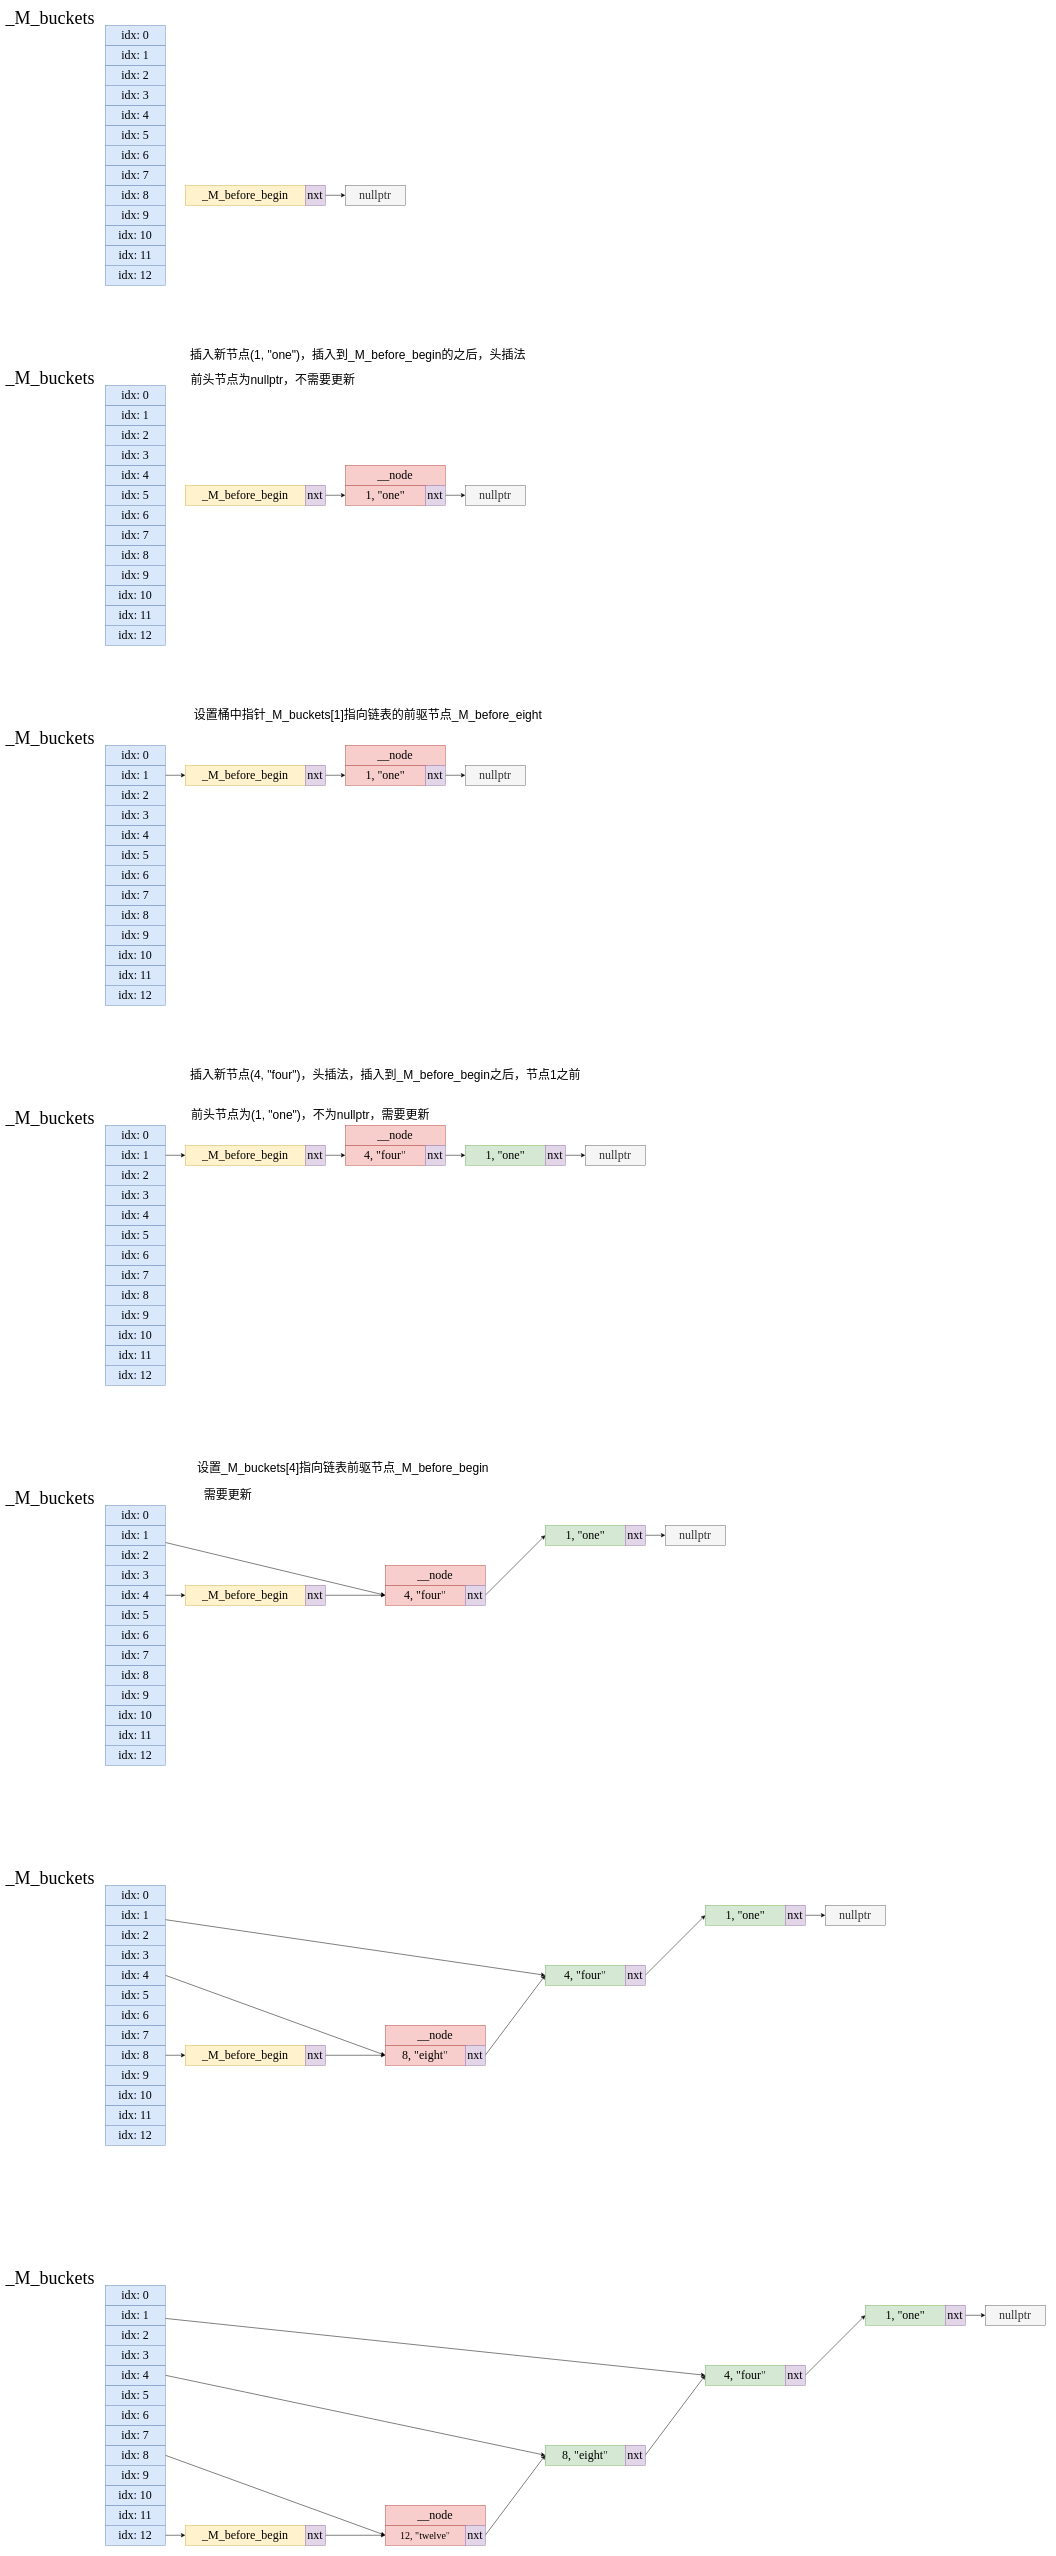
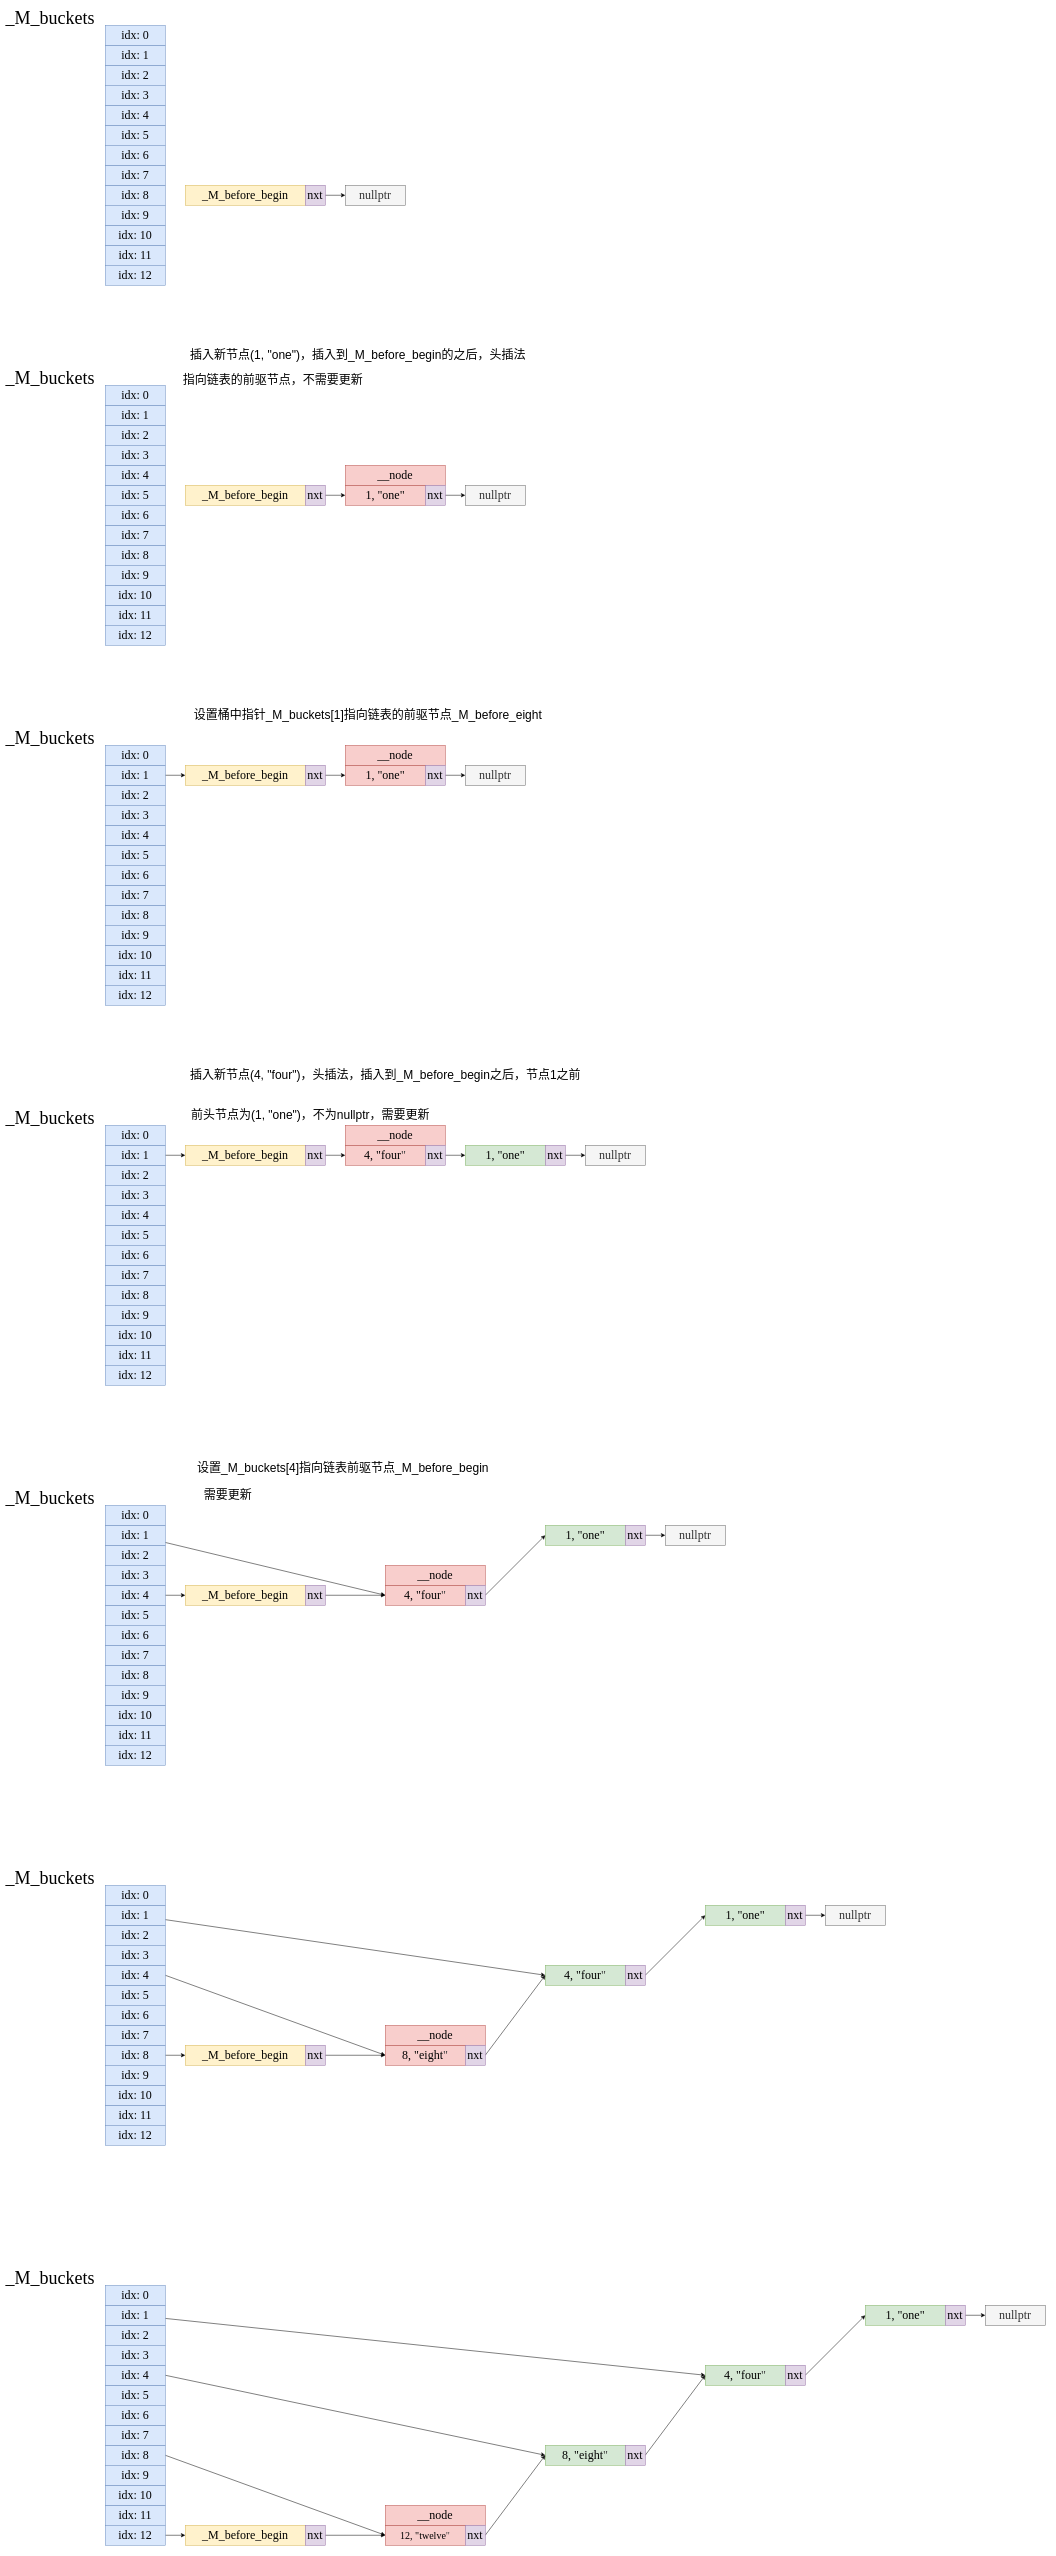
(273, 380) -> (273, 380)
